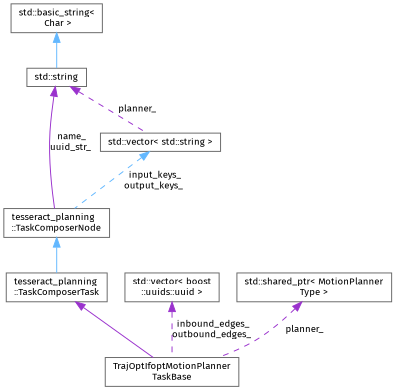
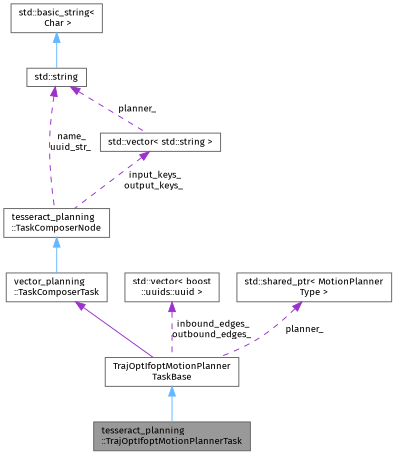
(50, 152) -> (50, 152)
(108, 183) -> (108, 183)
(57, 287) -> (57, 287)
none -> (172, 436)
